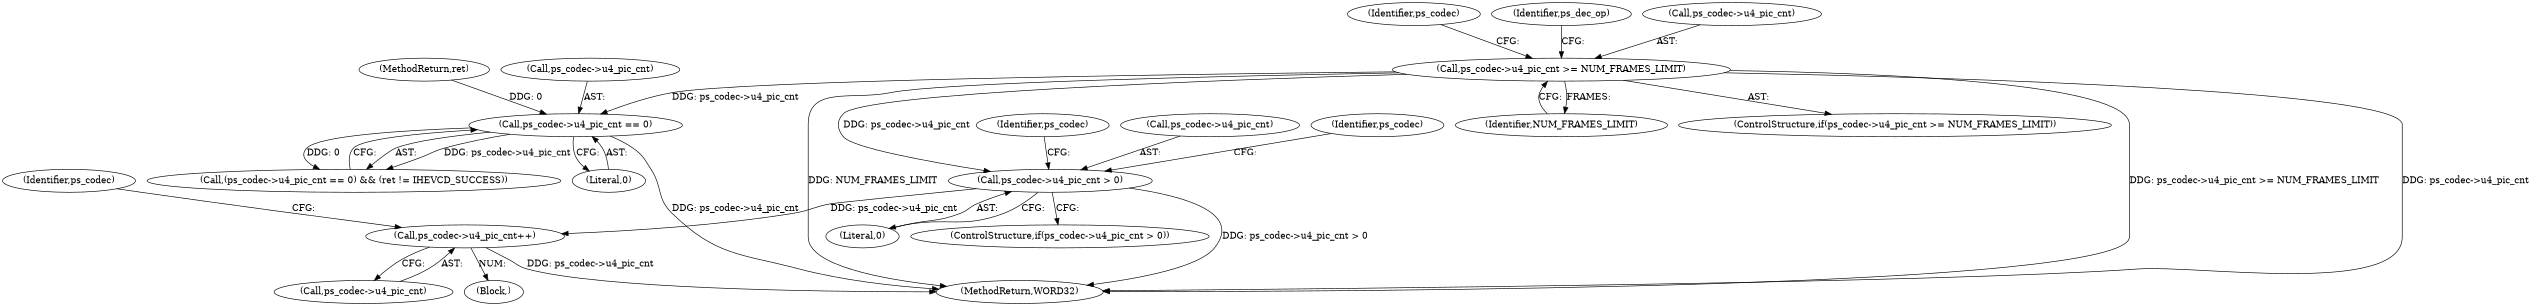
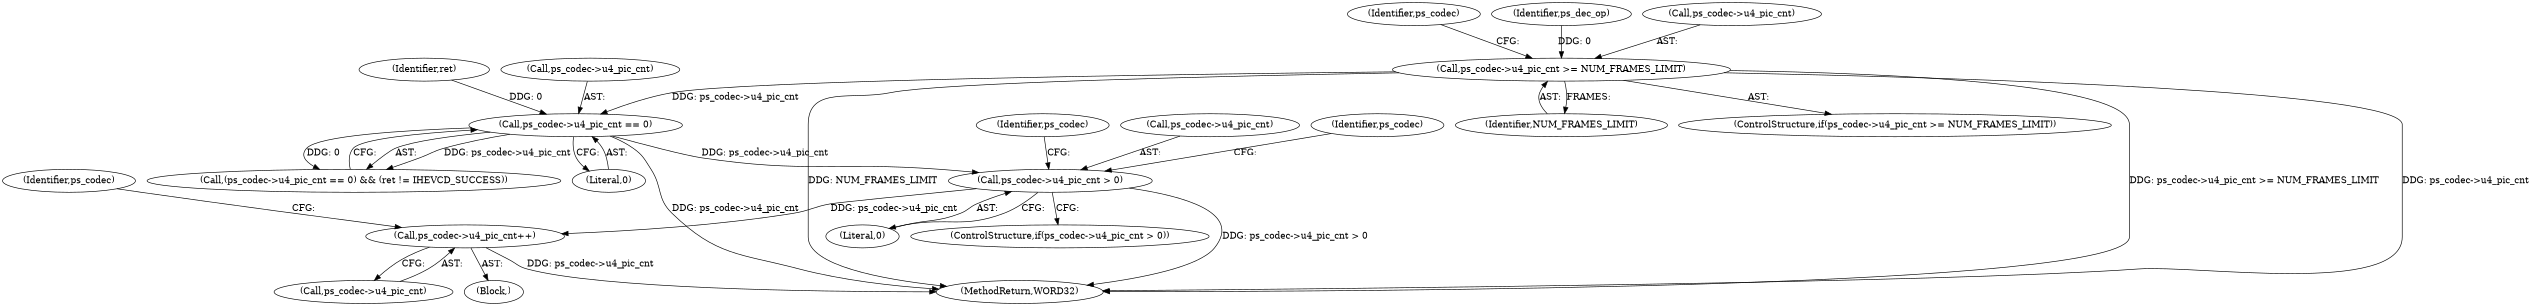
(1575, 42) -> (1575, 42)
(424, 70) -> (424, 70)
(1039, 90) -> (791, 166)
(1552, 97) -> (1552, 97)
(494, 264) -> (494, 264)
